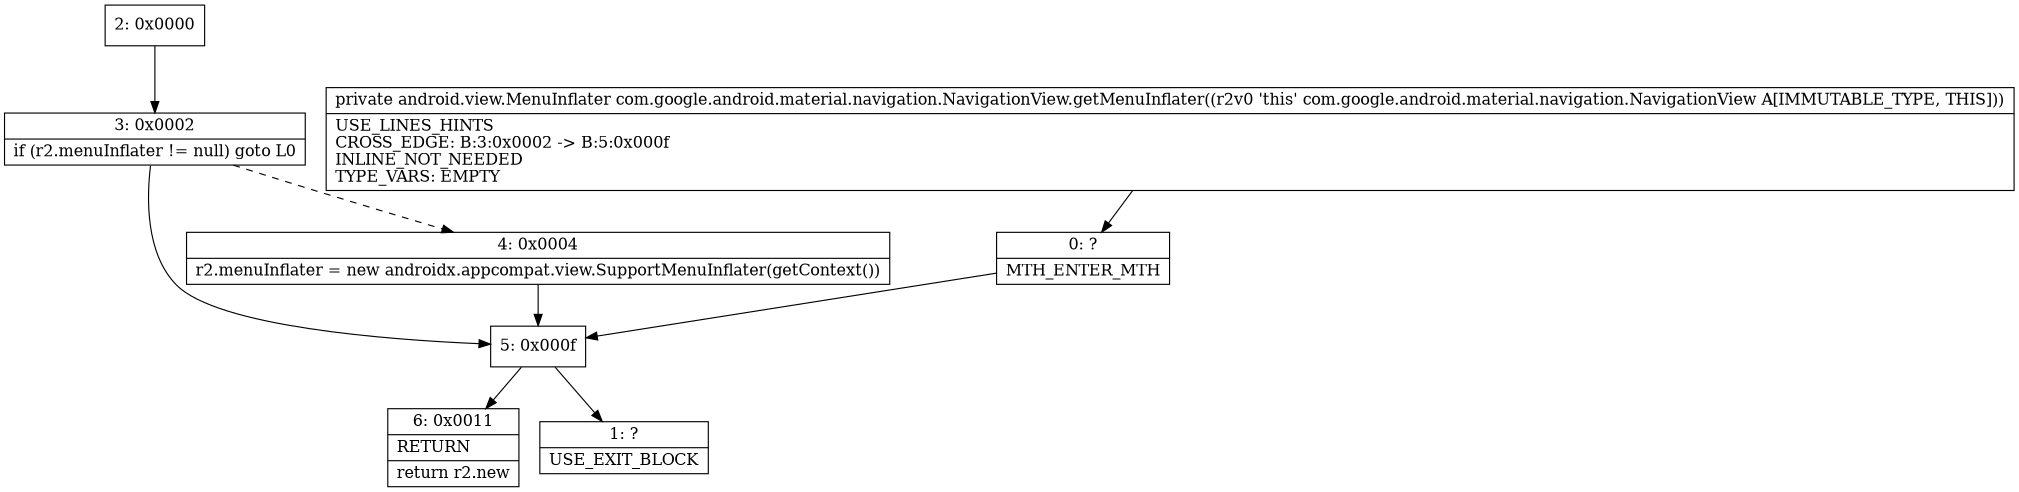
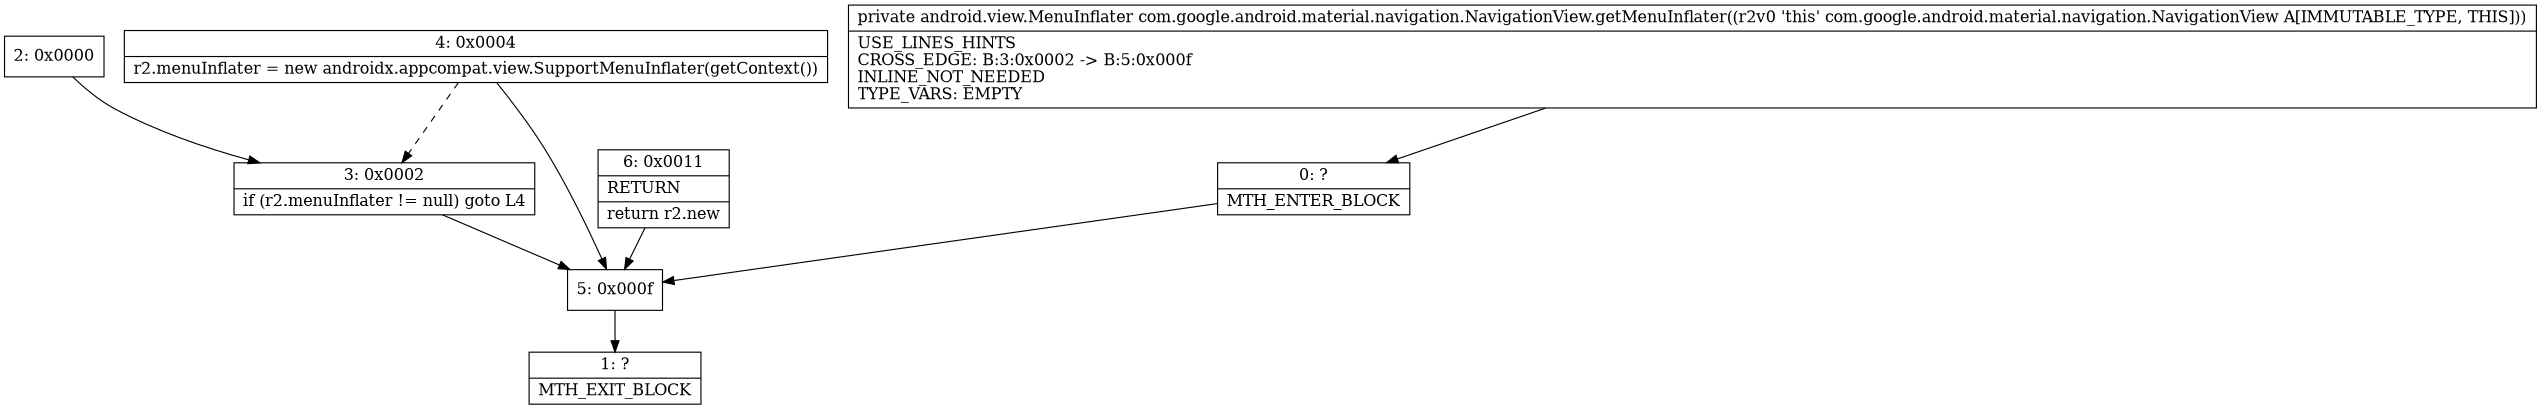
(155, 151) -> (384, 201)
(338, 198) -> (433, 118)
(1083, 271) -> (1314, 201)
(507, 384) -> (637, 243)
(624, 460) -> (615, 391)
